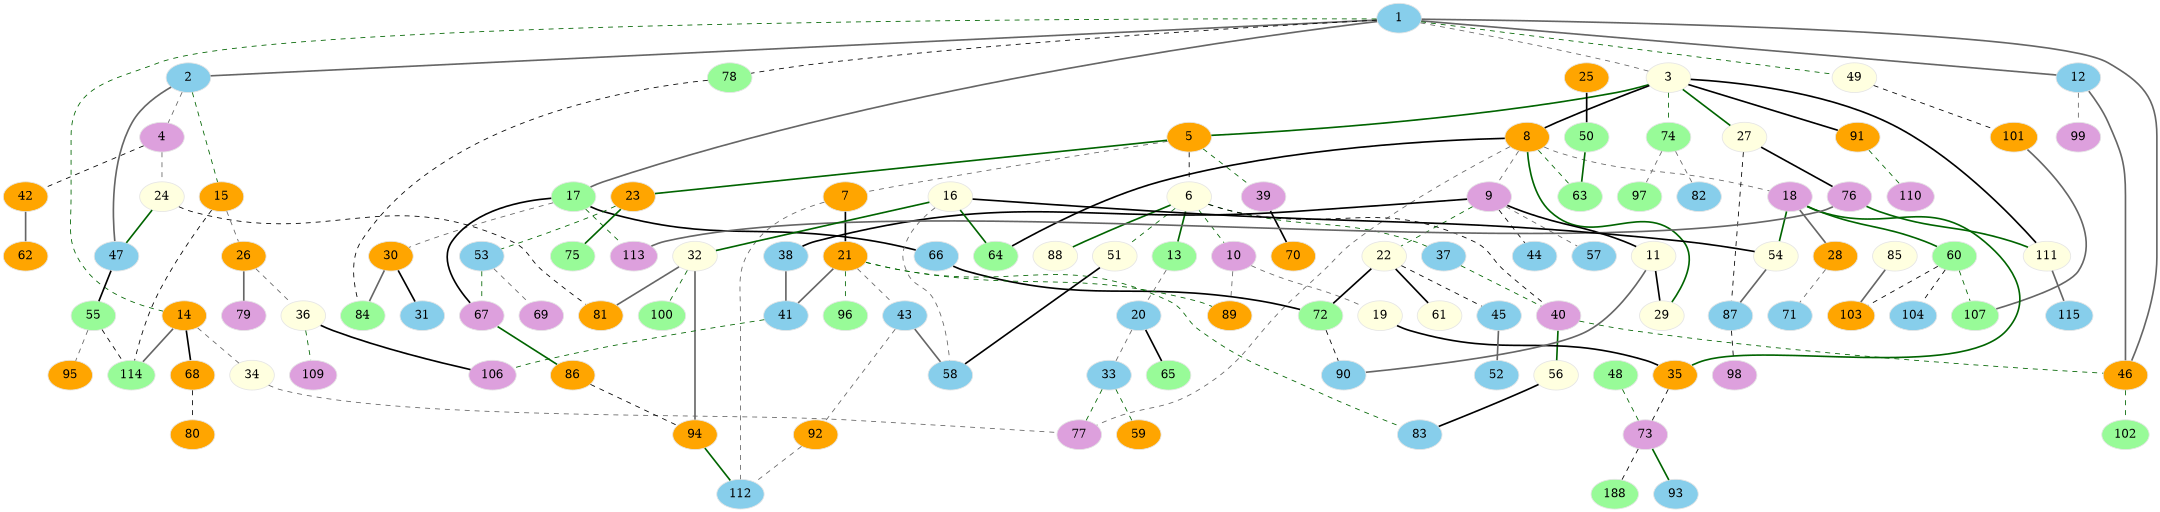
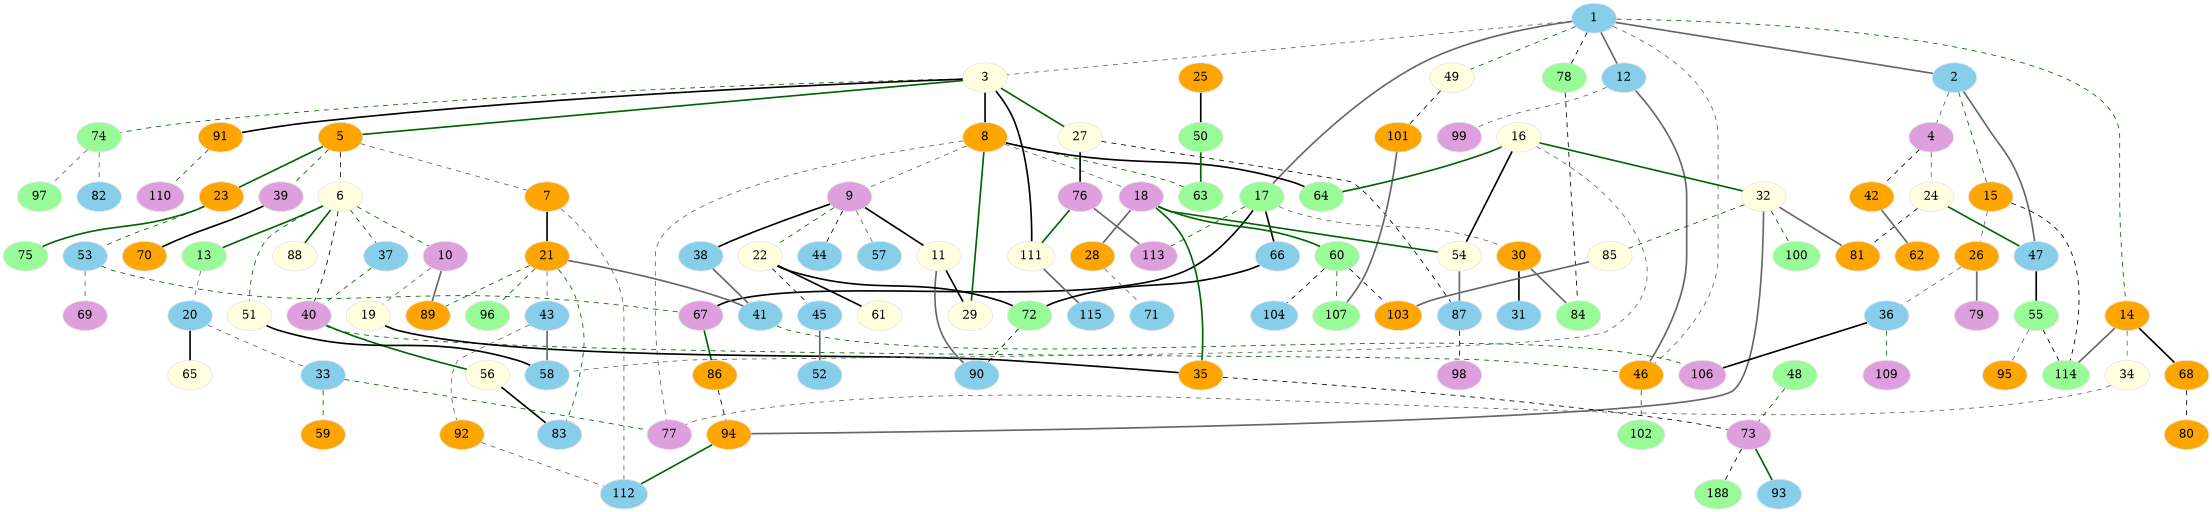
(1927, 36) -> (1718, 170)
none -> (1692, 224)
(1232, 286) -> (437, 286)
(303, 316) -> (1887, 316)
(1169, 375) -> (190, 375)
